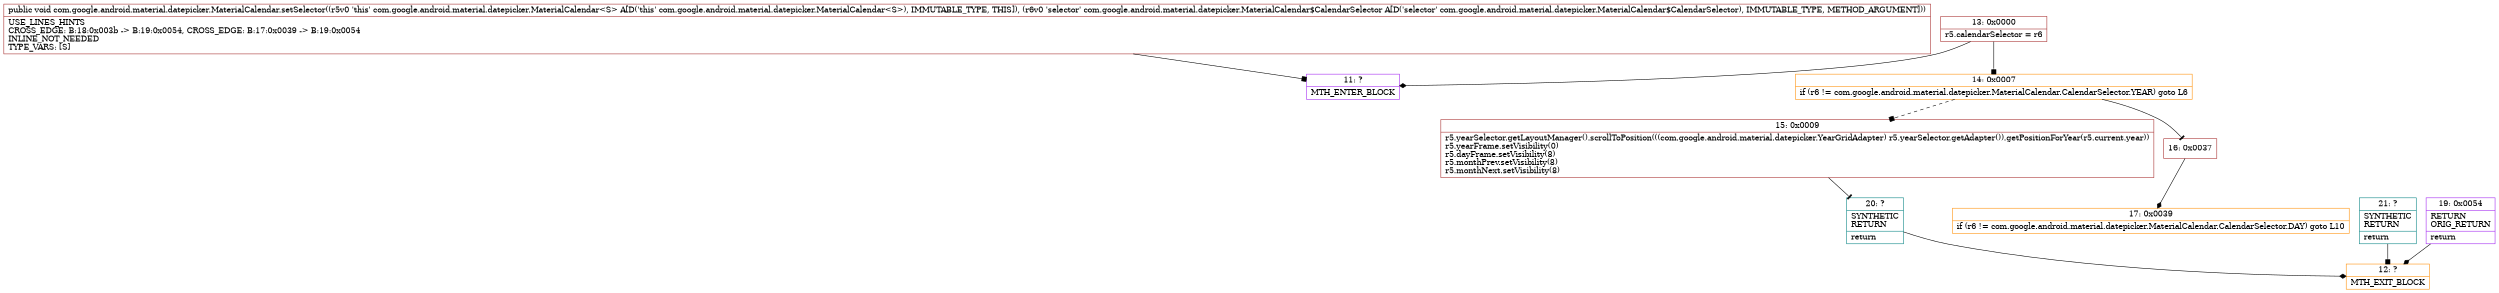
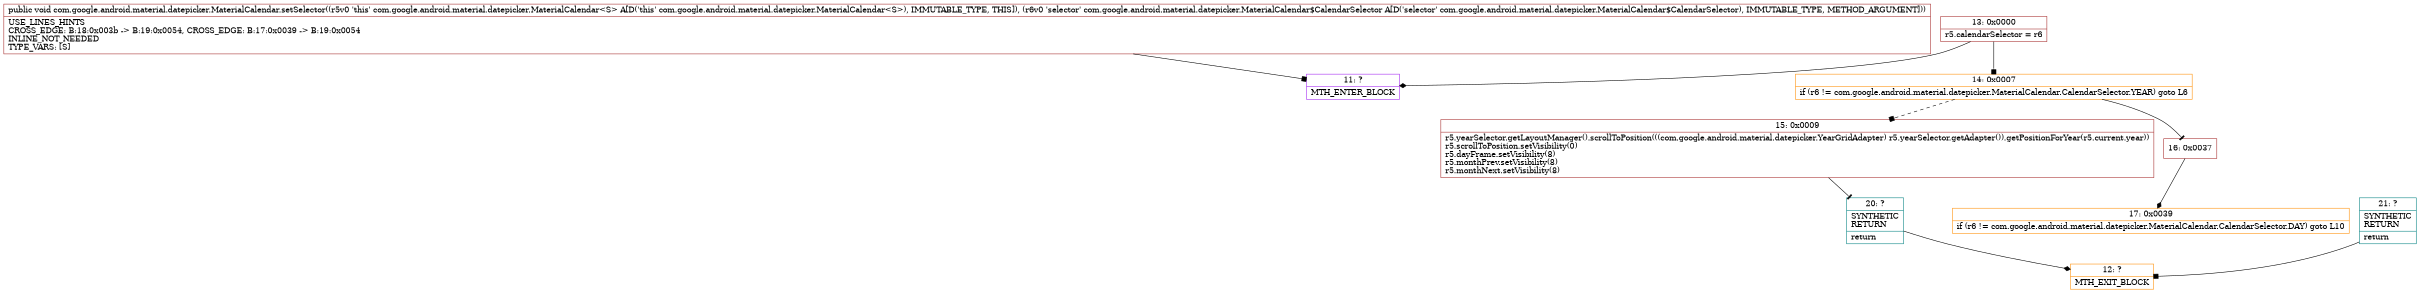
(1502, 146) -> (1511, 146)
(2461, 221) -> none
